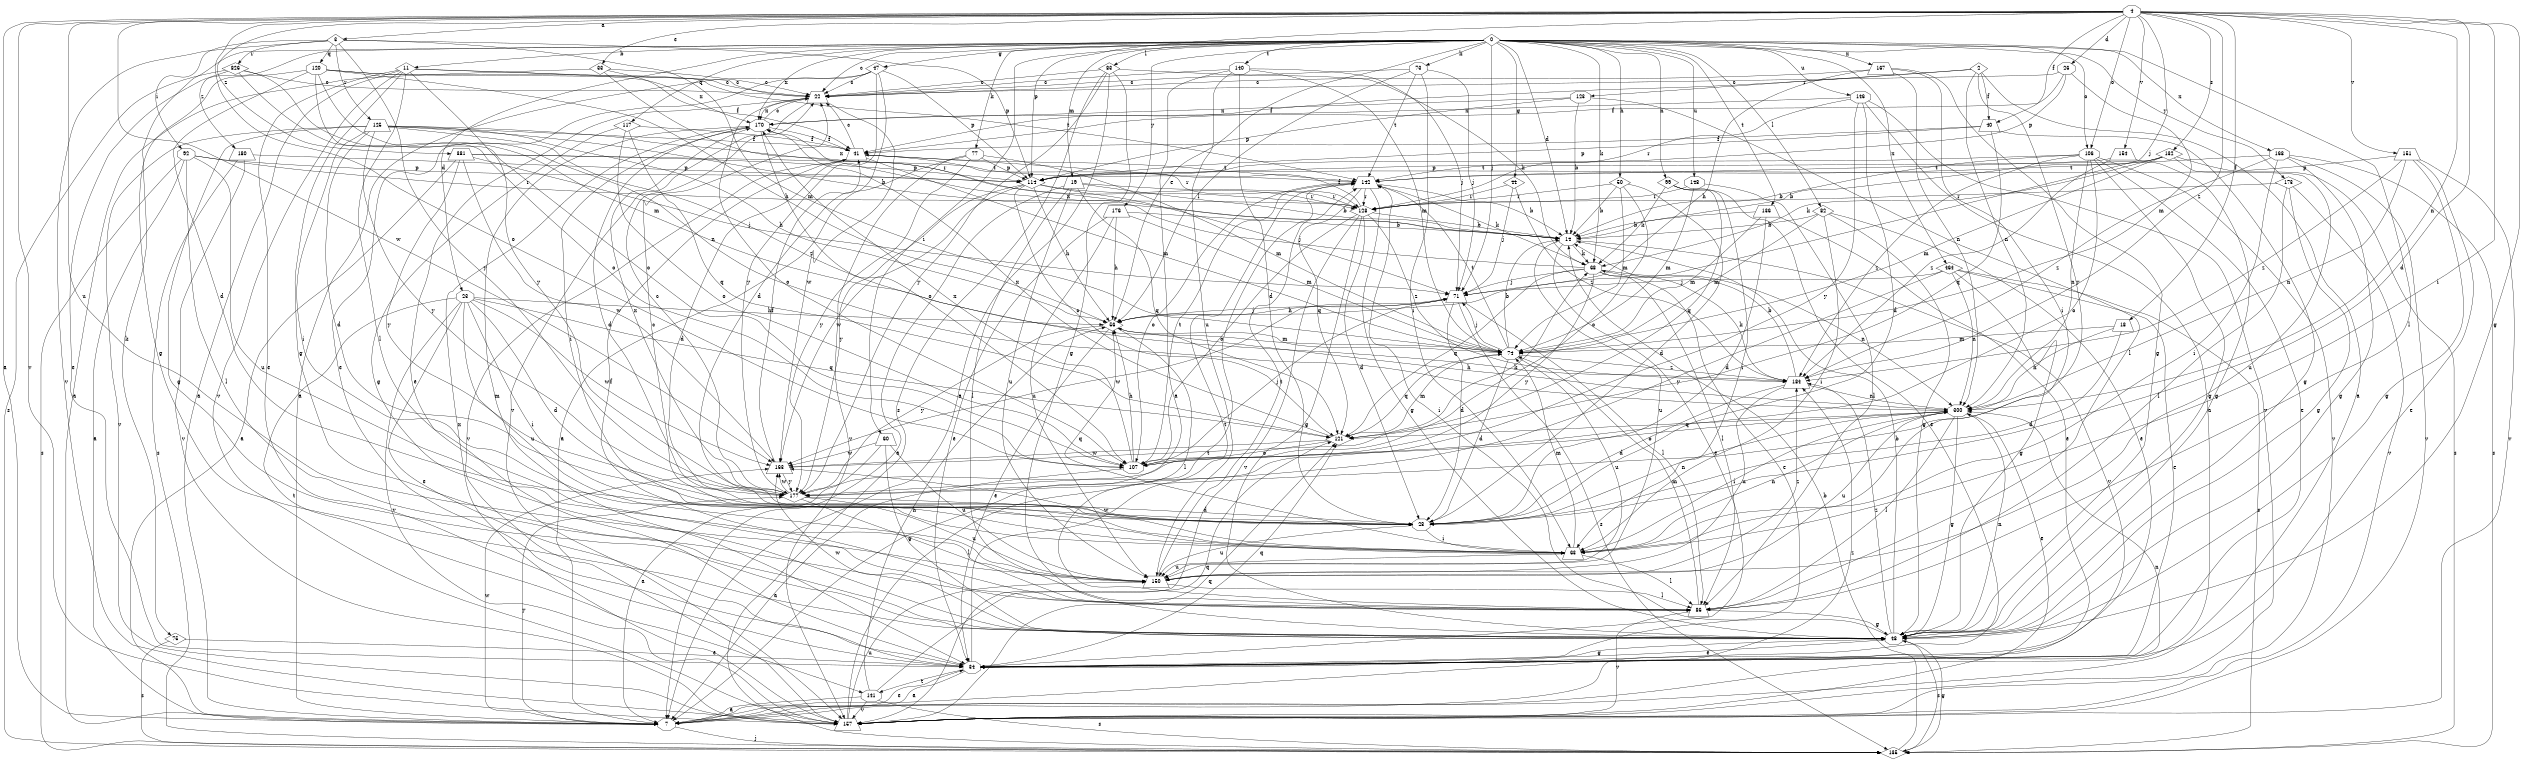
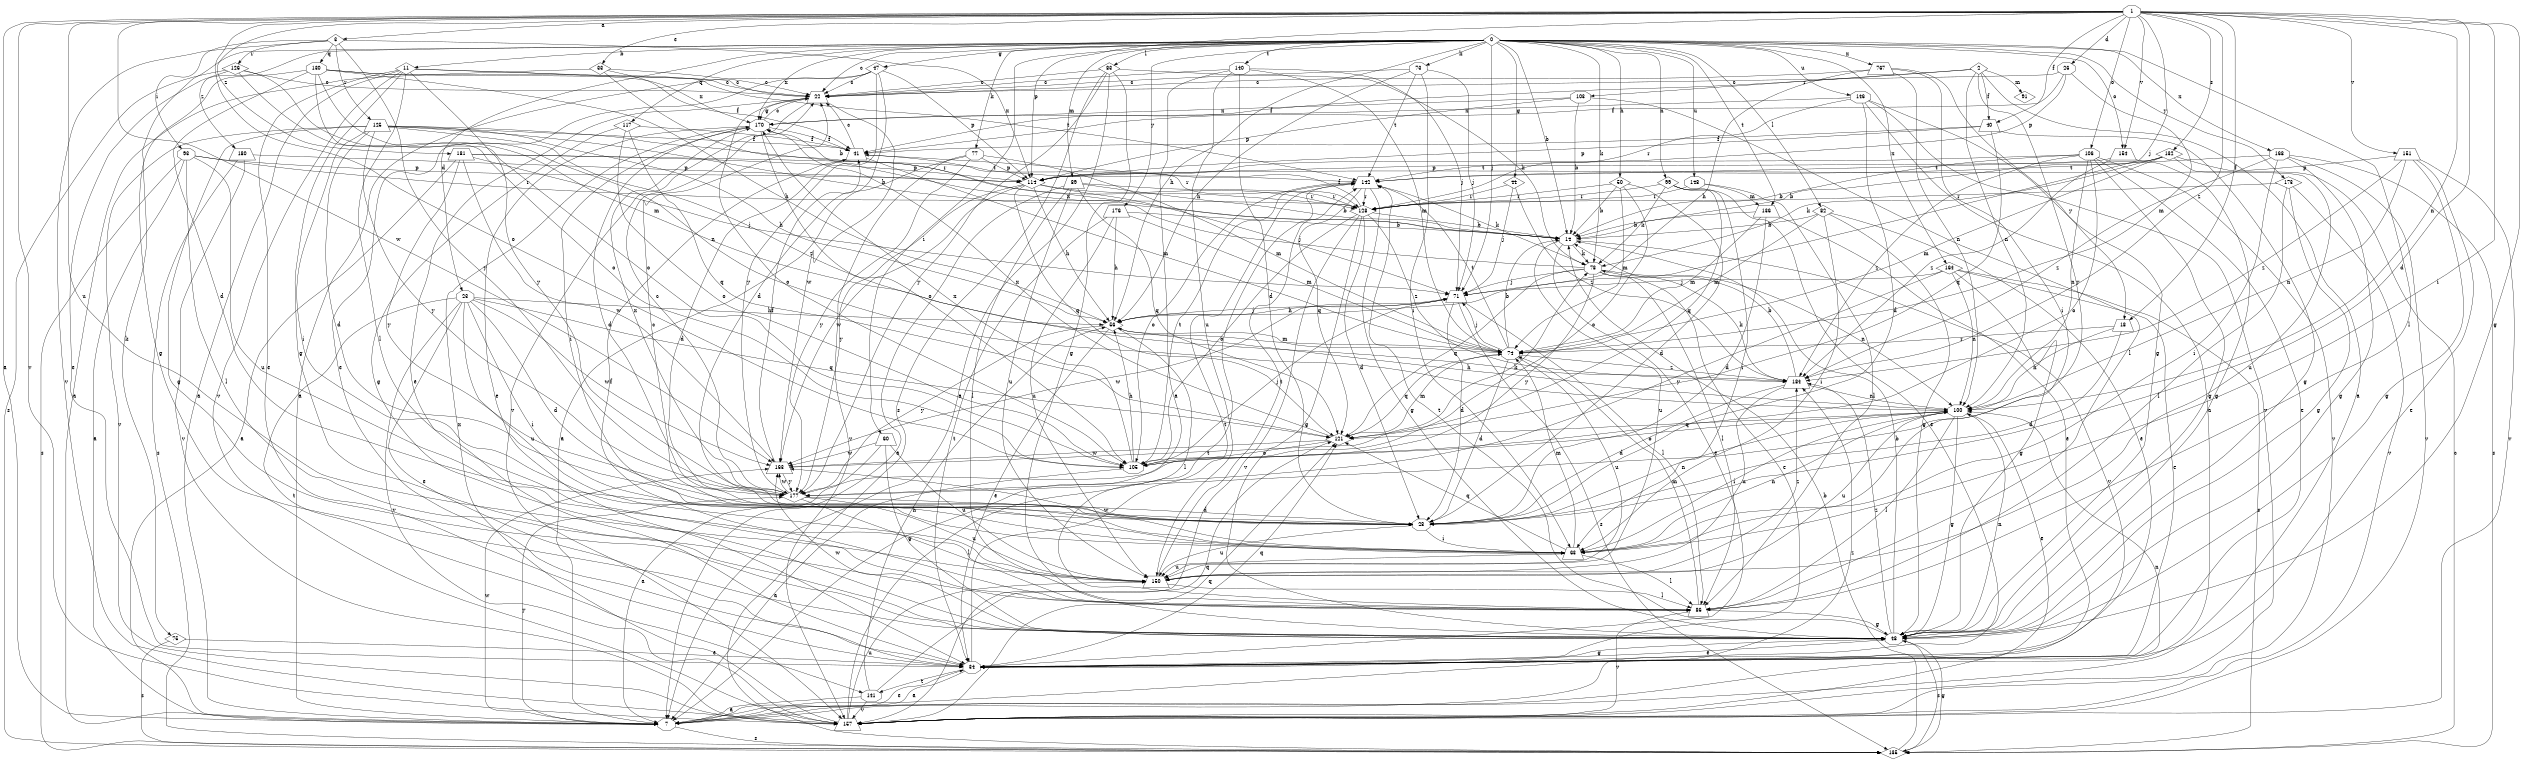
(2132, 12) -> (2132, 12)
(1849, 52) -> (1857, 47)
(235, 69) -> (235, 69)
(316, 69) -> (316, 69)
(1881, 69) -> (1881, 69)
(1581, 97) -> (1581, 97)
none -> (2025, 97)
(767, 111) -> (767, 111)
(1008, 111) -> (1008, 111)
(1547, 140) -> (1547, 140)
(186, 154) -> (186, 154)
(461, 154) -> (461, 154)
(841, 154) -> (841, 154)
(1121, 164) -> none
(1074, 183) -> (1074, 183)
(1172, 183) -> (1172, 183)
(1199, 197) -> (1199, 197)
(1448, 197) -> none
none -> (1525, 199)
(896, 235) -> none
(1593, 268) -> (1593, 268)
(1949, 268) -> (1949, 268)
(1639, 291) -> (1733, 191)
(1078, 311) -> (1078, 311)
(1962, 340) -> (1962, 340)
(497, 397) -> (497, 397)
(1439, 411) -> (1439, 411)
(1958, 411) -> (1958, 411)
(467, 434) -> none
(954, 439) -> (954, 439)
(1428, 444) -> (1991, 153)
(2455, 454) -> (2455, 454)
(1133, 468) -> (1133, 468)
(1245, 504) -> (1457, 497)
(756, 739) -> (756, 739)
(1377, 745) -> none
